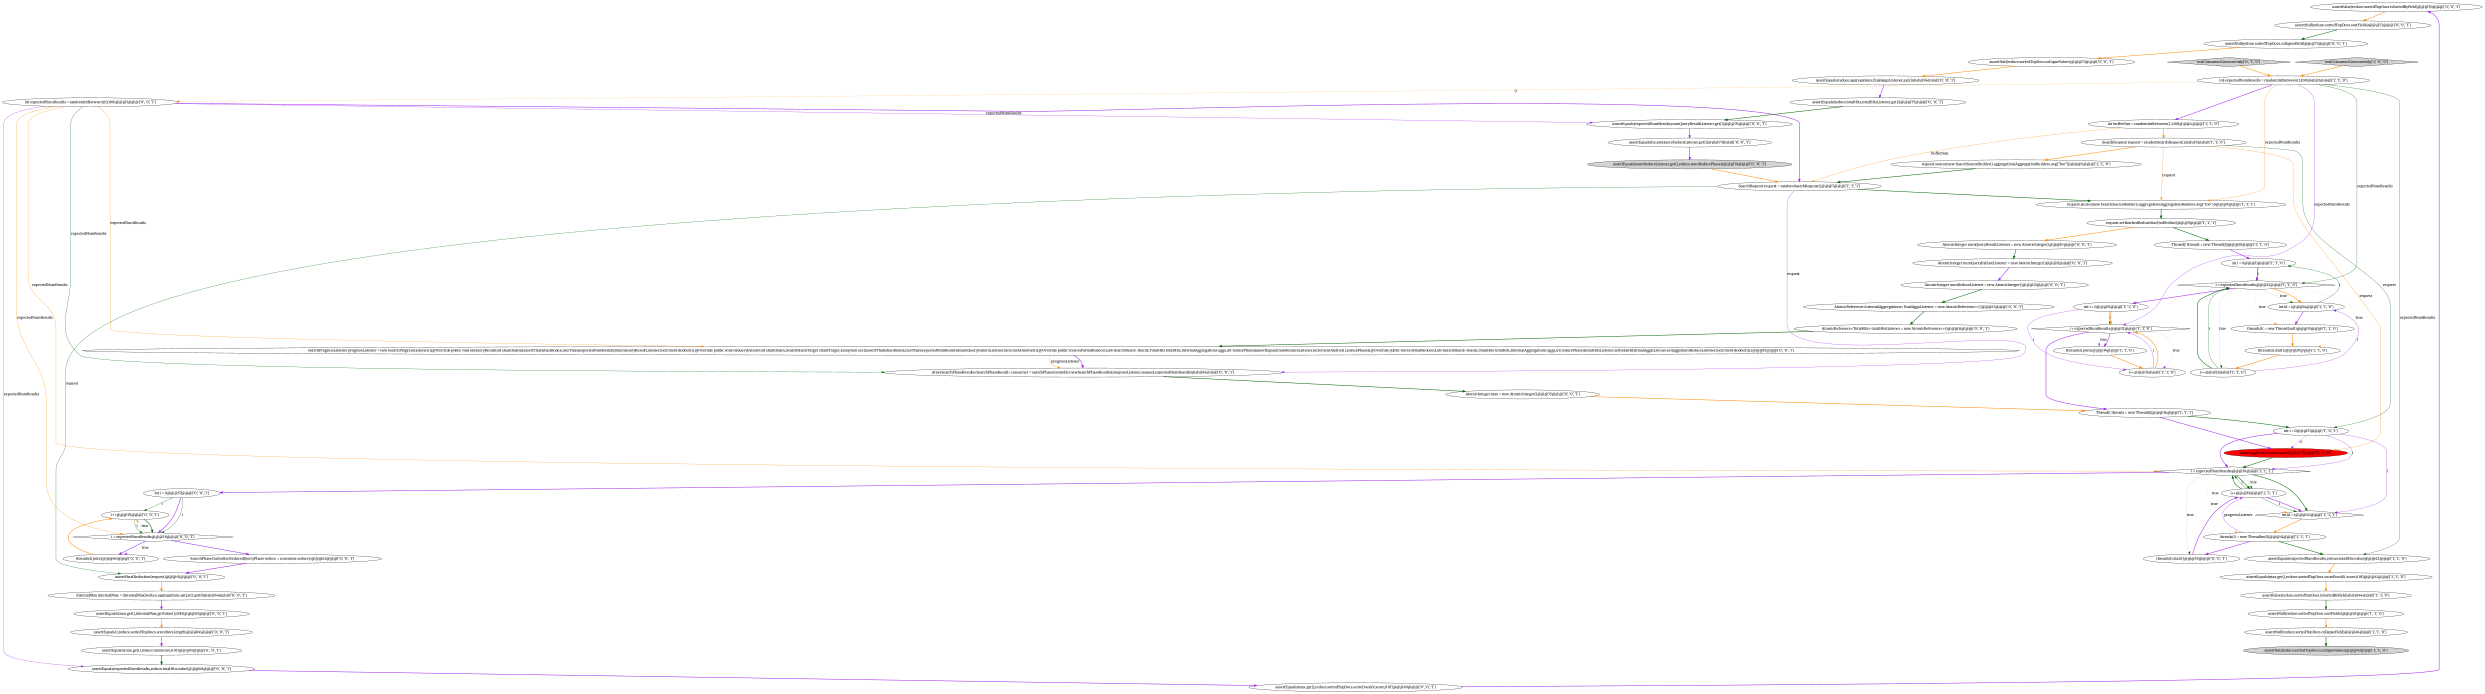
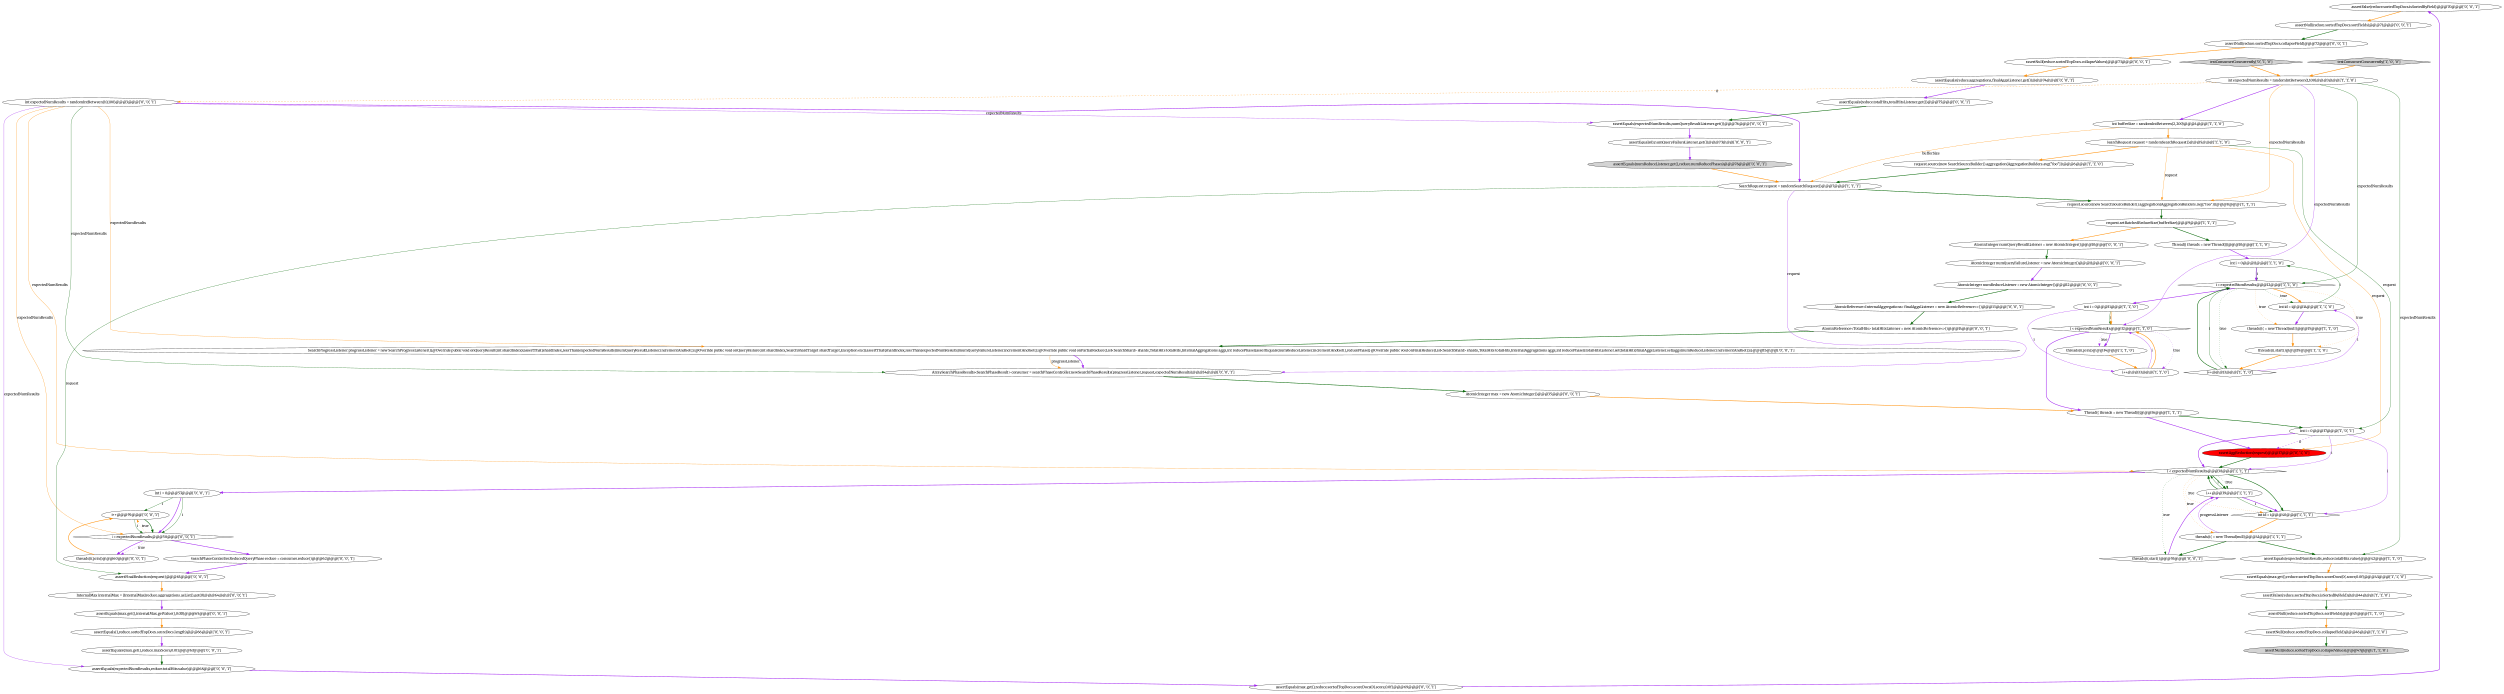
(2223, 373) -> (2230, 373)
(2229, 548) -> (2204, 548)
(2192, 559) -> (2167, 559)
